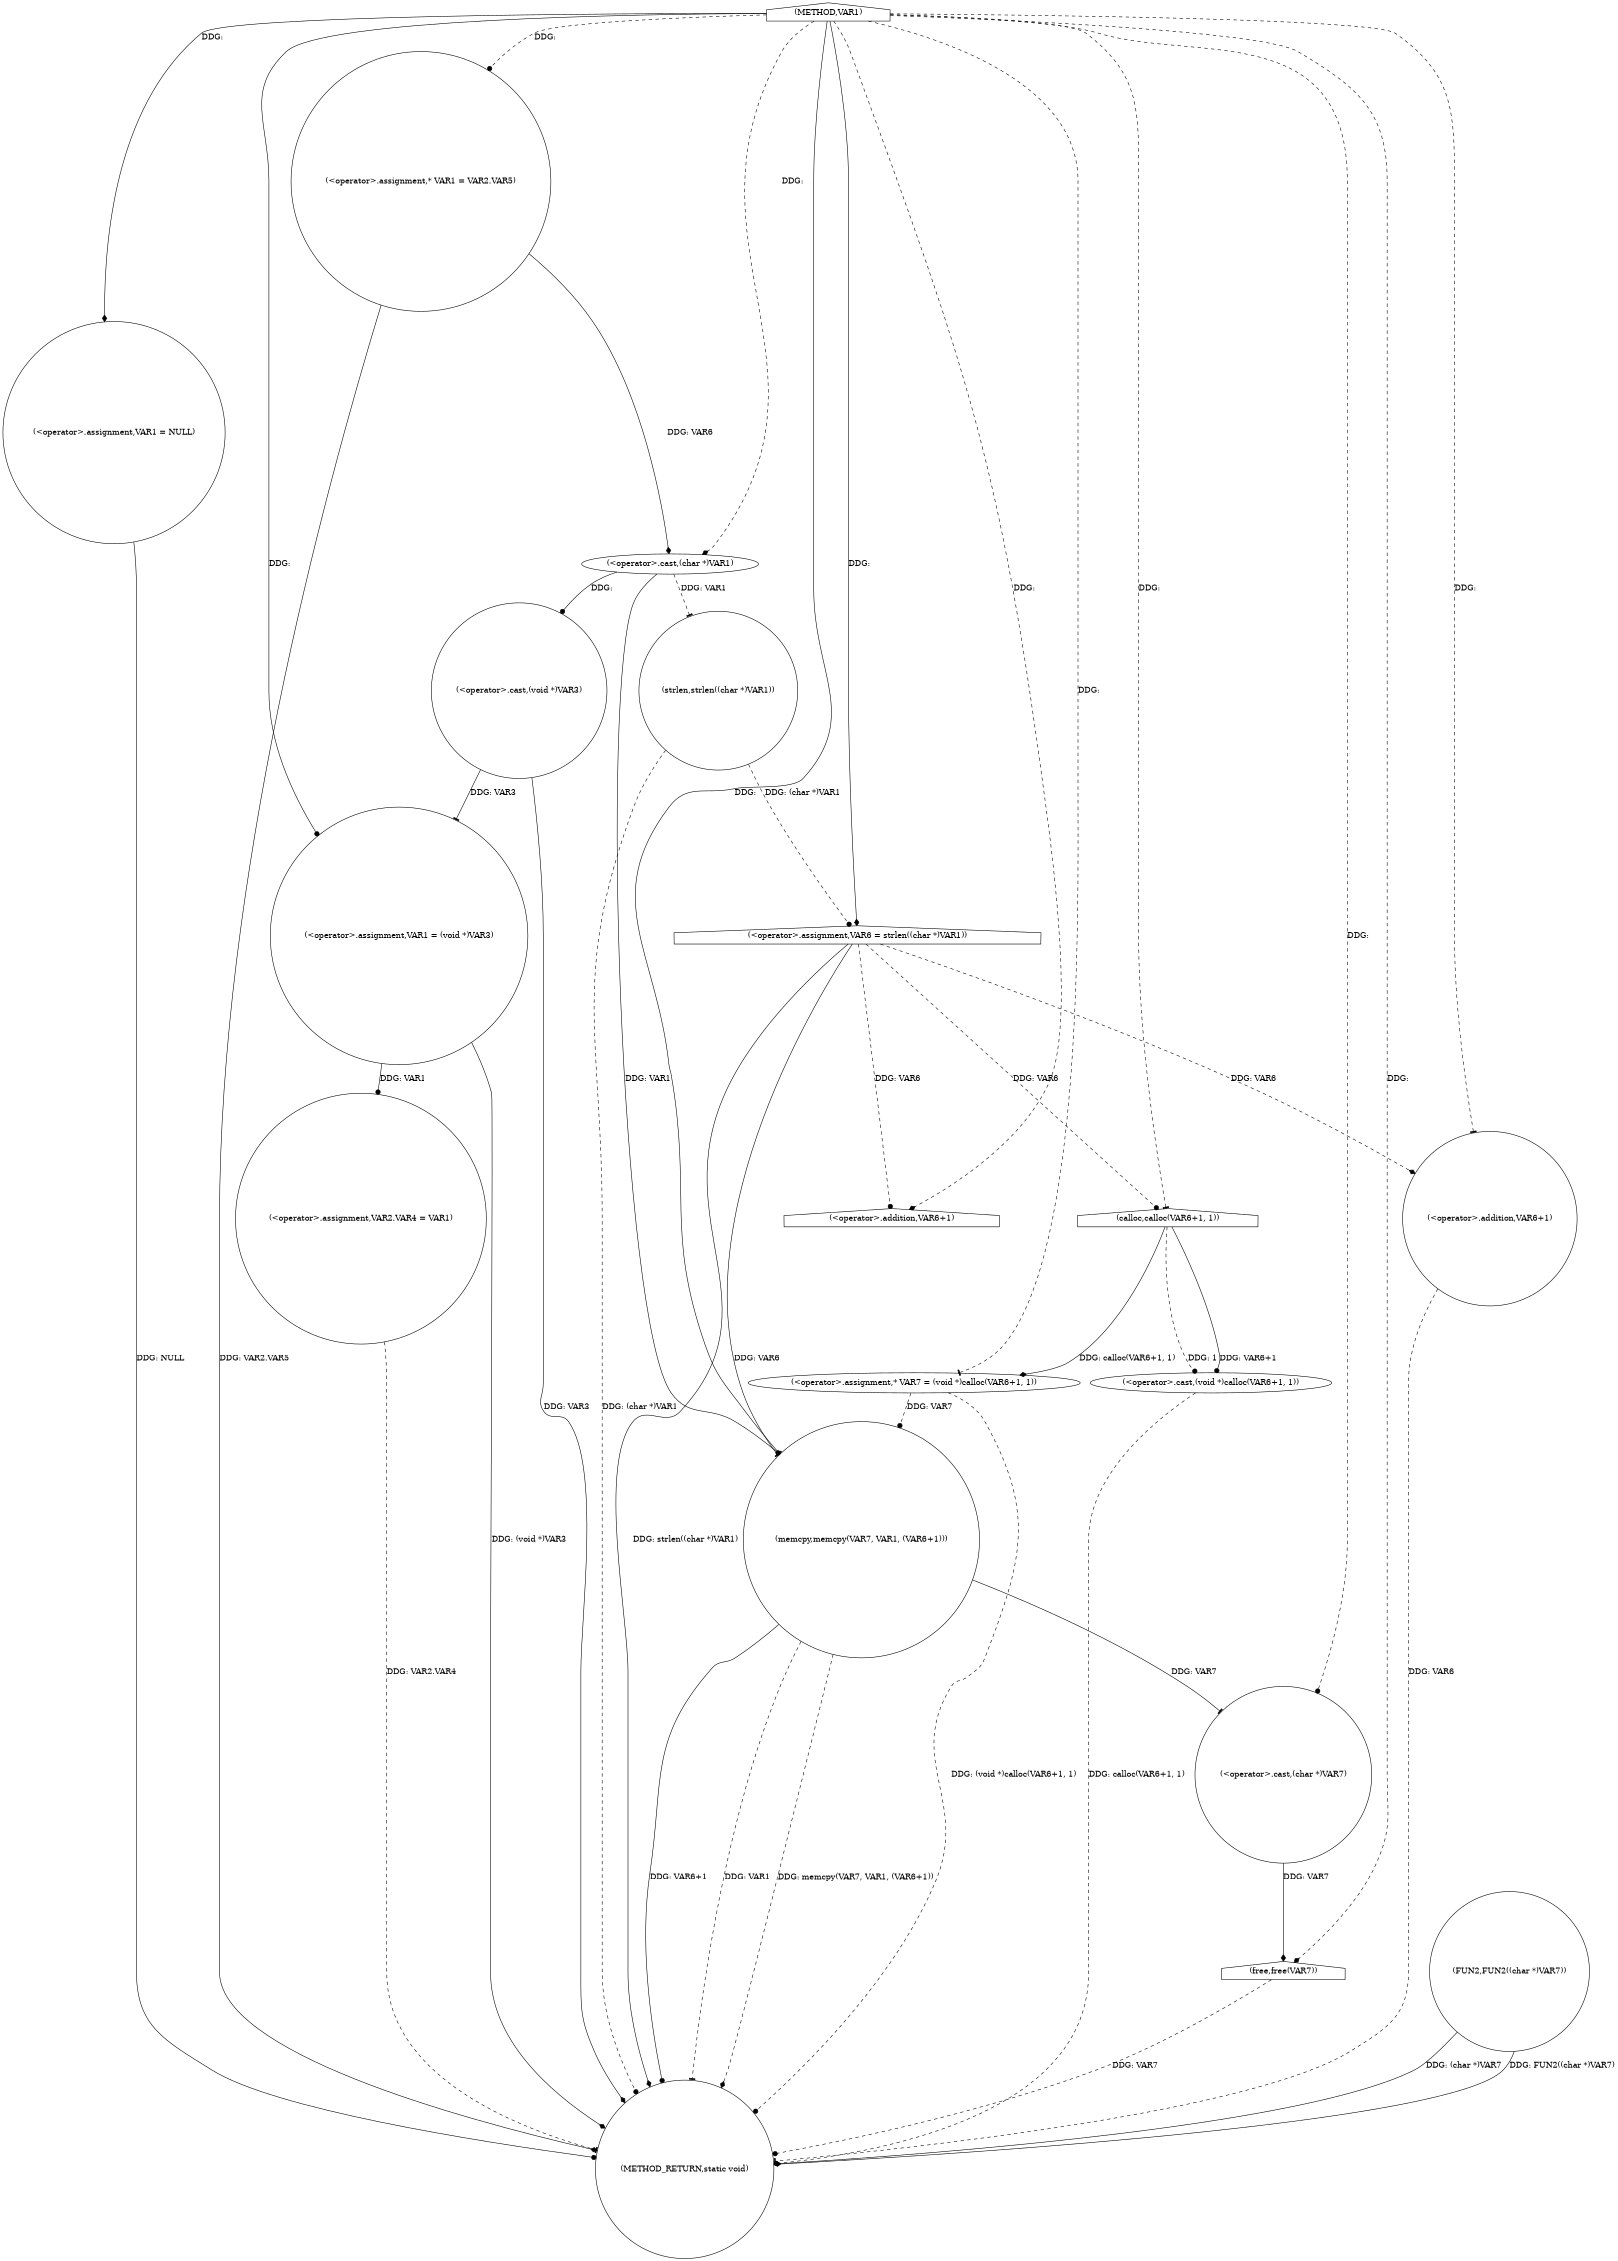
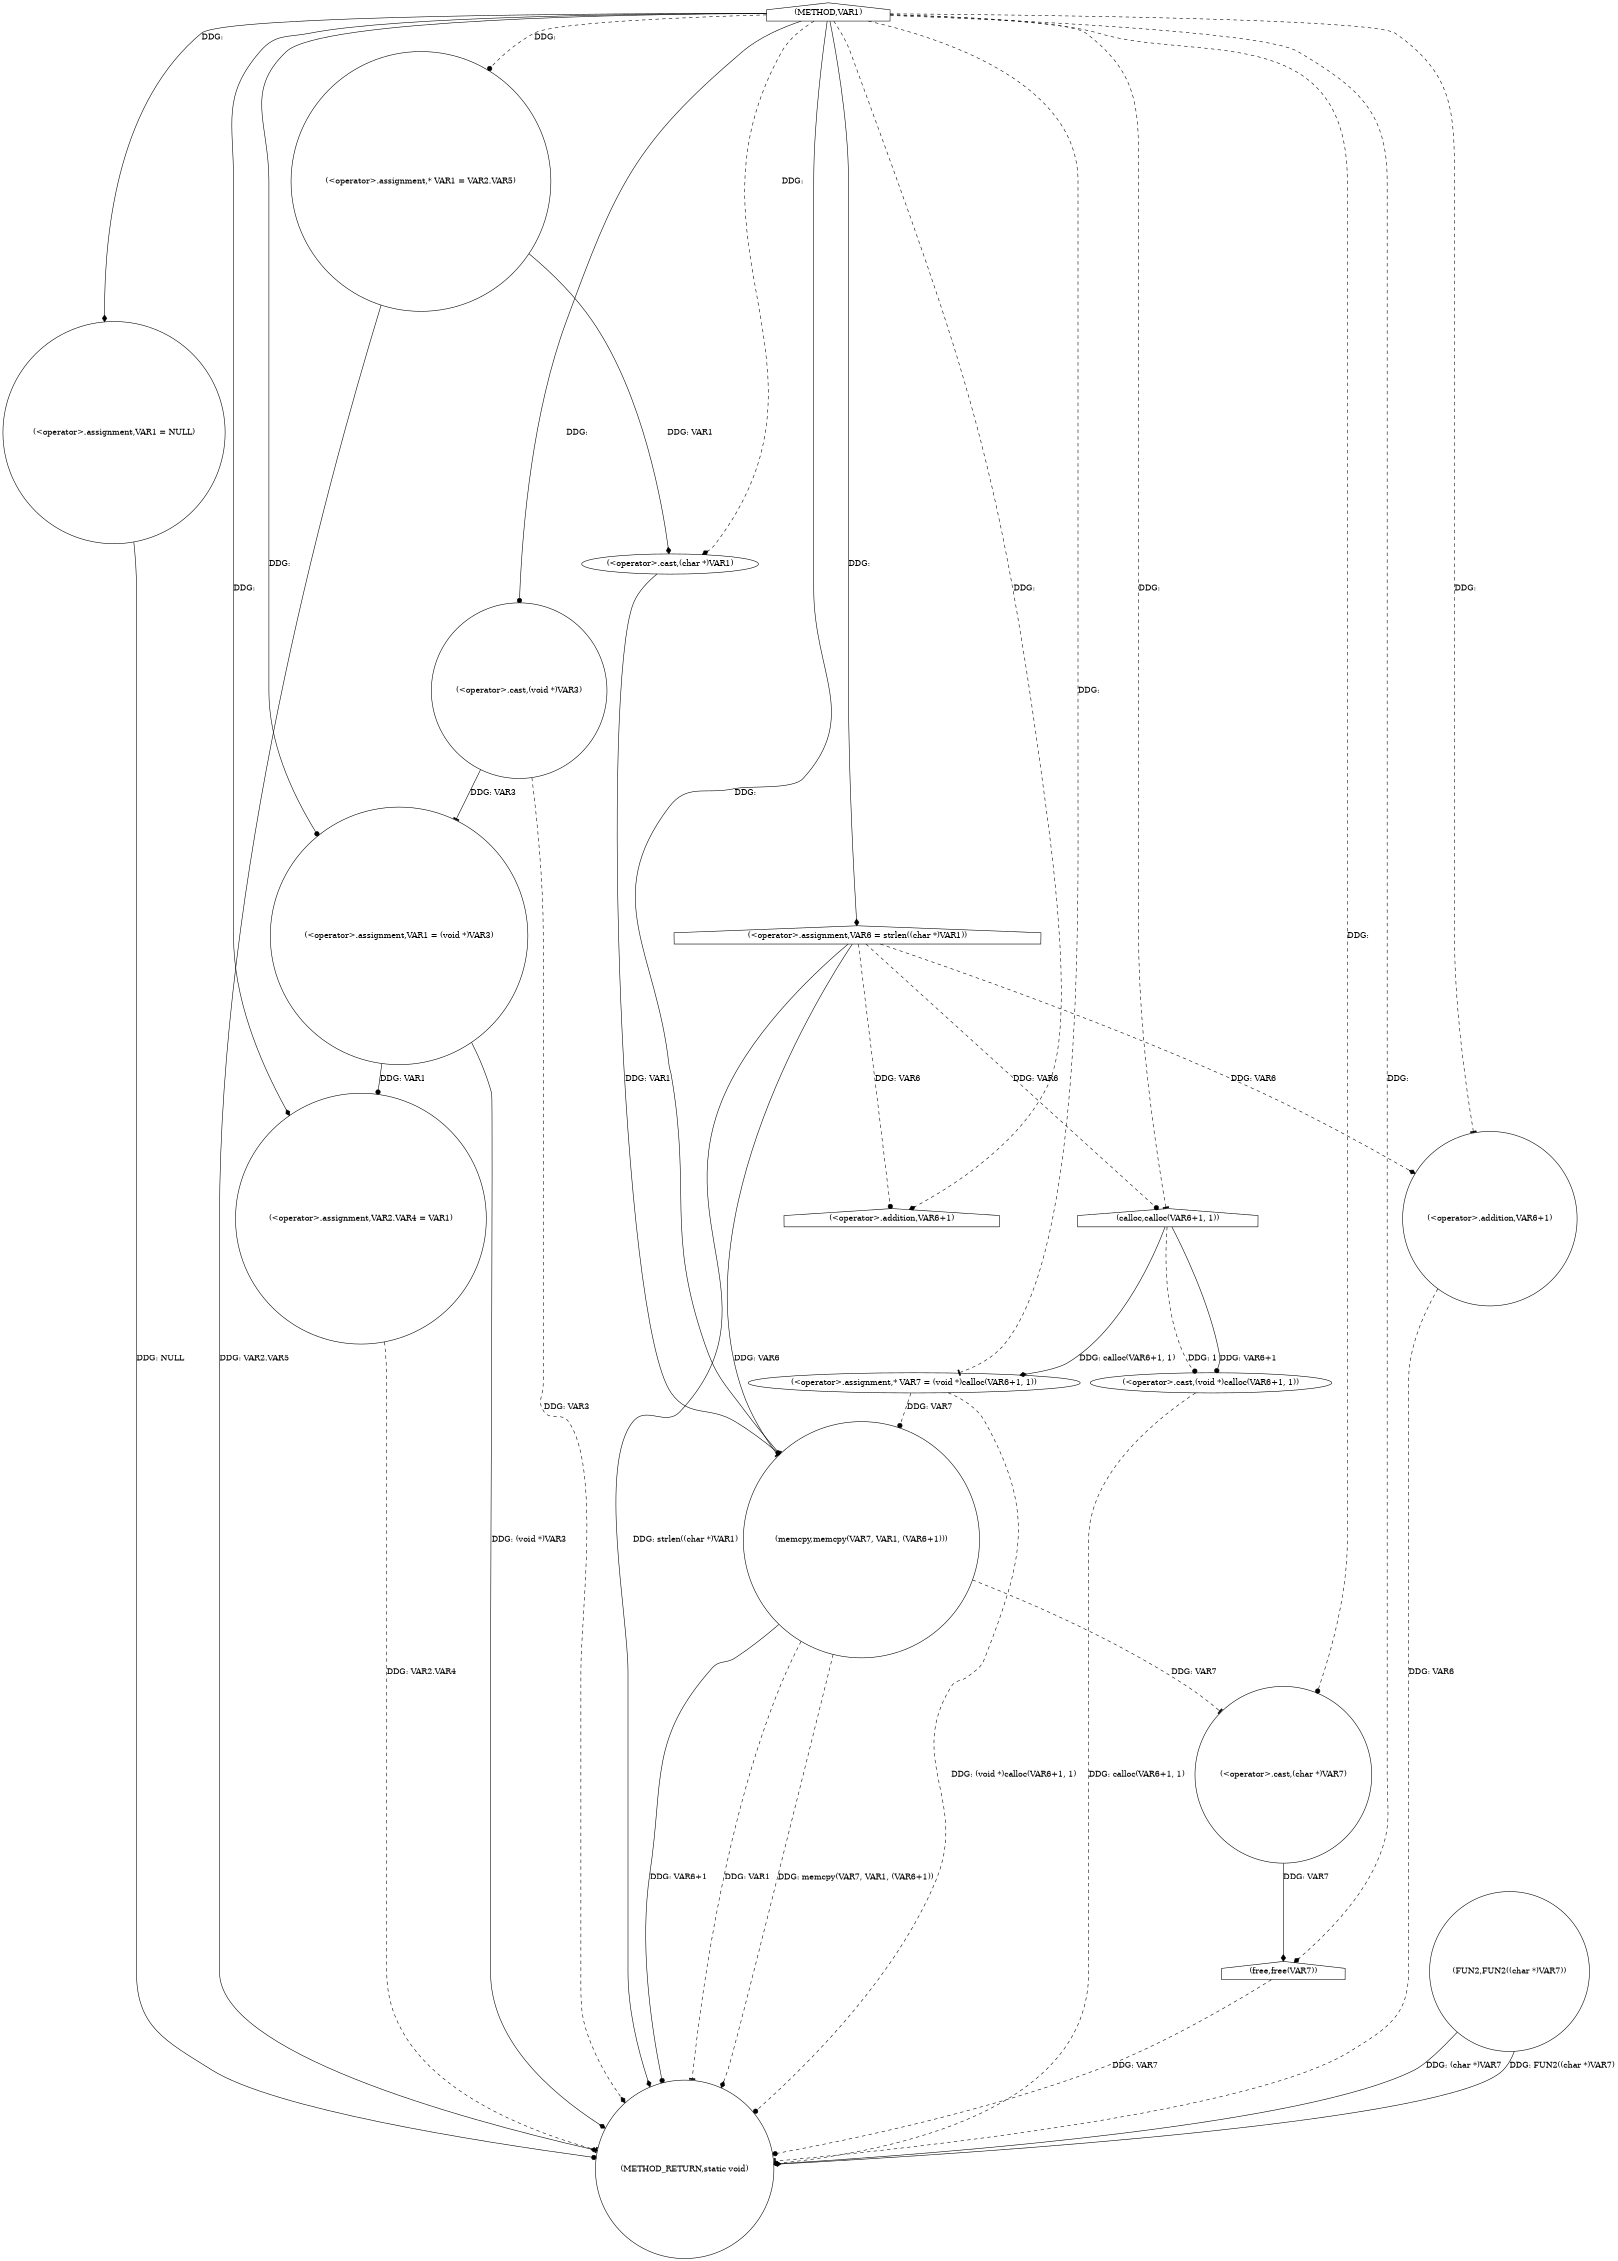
none -> (234, 326)
(690, 433) -> (690, 433)
(588, 587) -> (586, 269)
(718, 691) -> none
(574, 1433) -> (574, 1433)
(1100, 1637) -> (1100, 1637)
